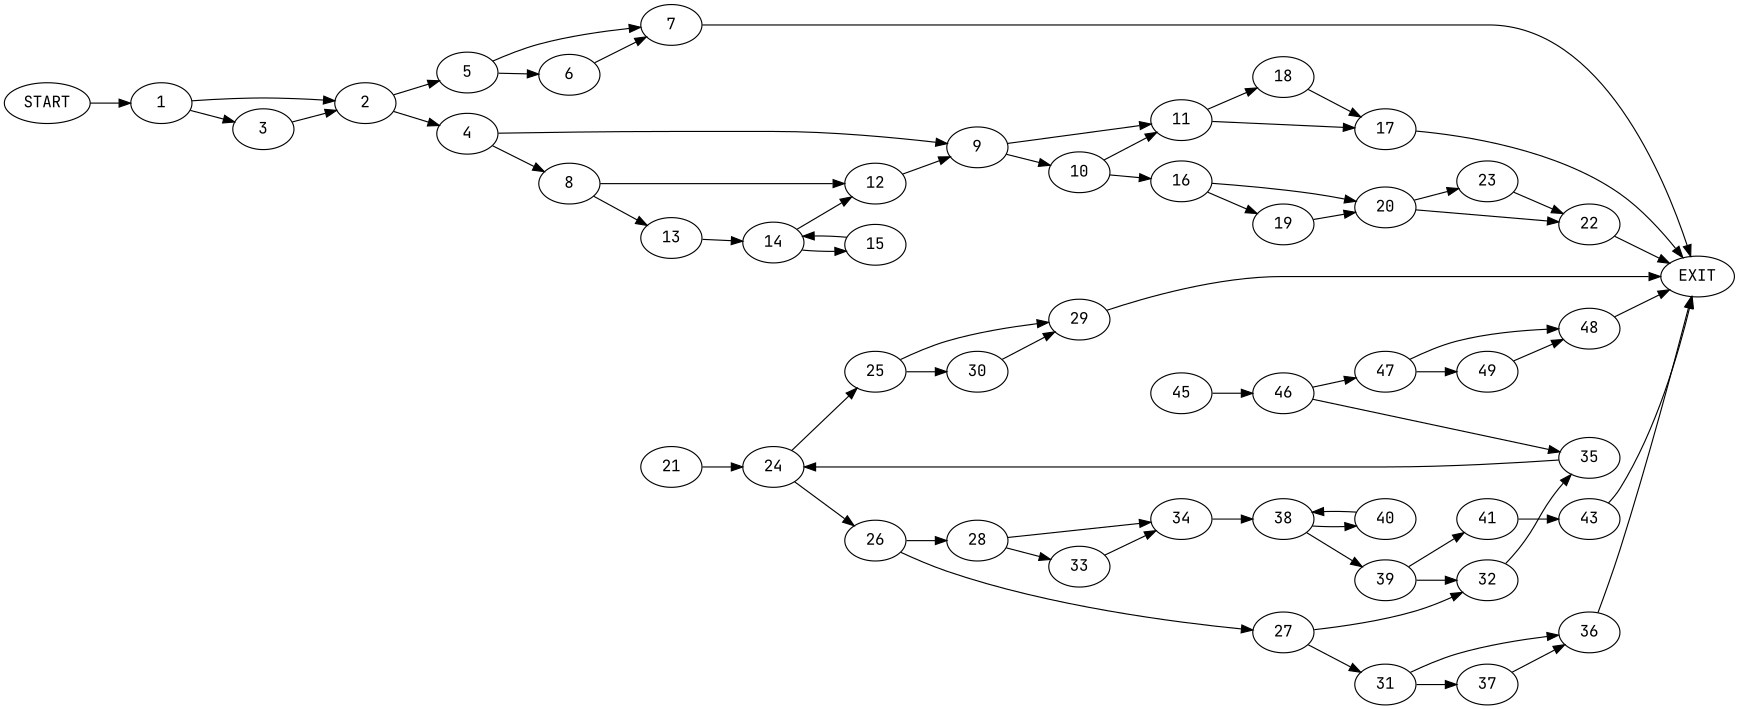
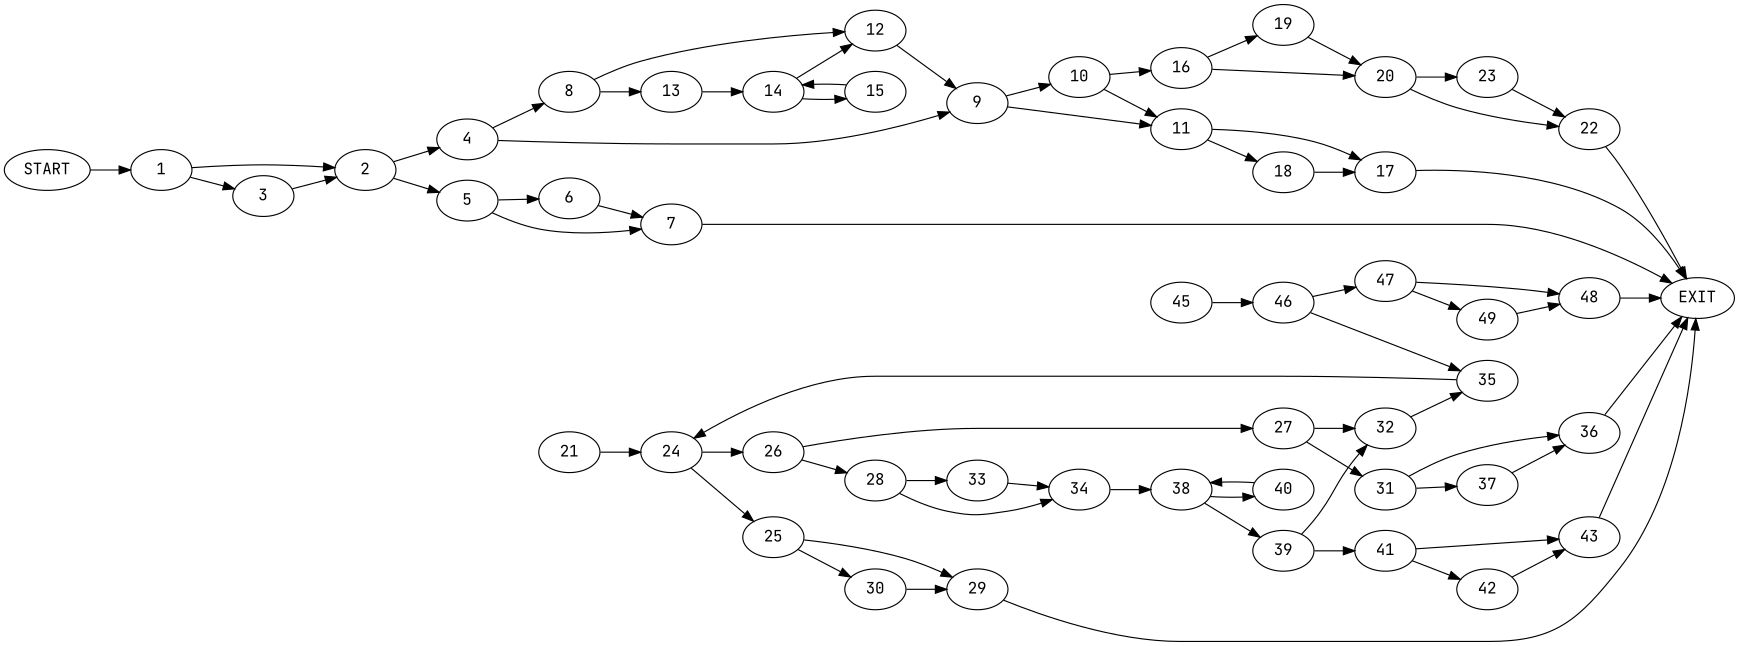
none -> (1487, 589)
